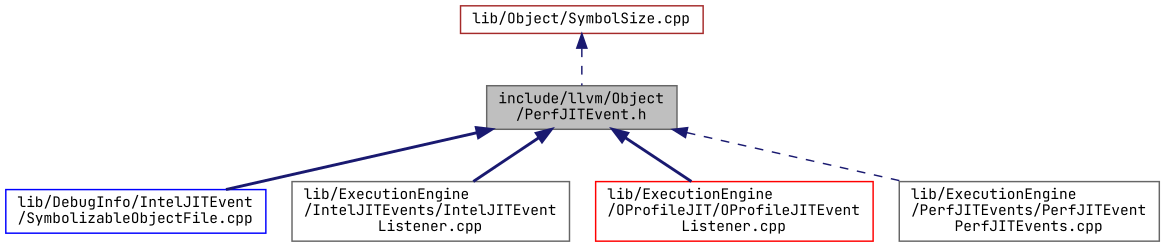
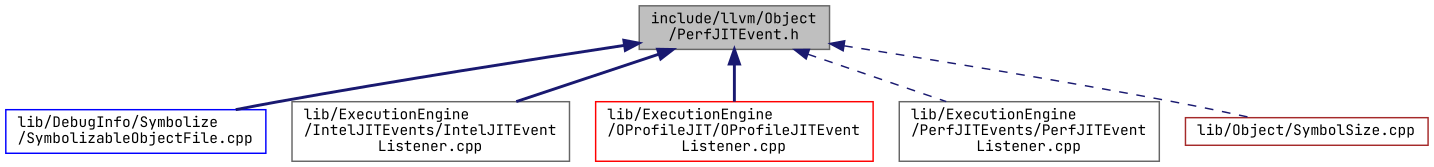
(582, 67) -> (1048, 79)
(136, 211) -> (136, 131)
(1029, 211) -> (1029, 131)
